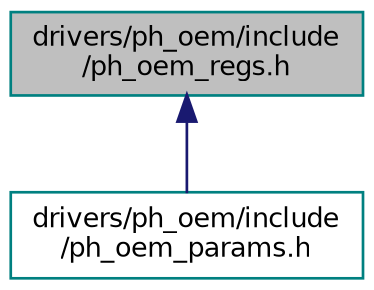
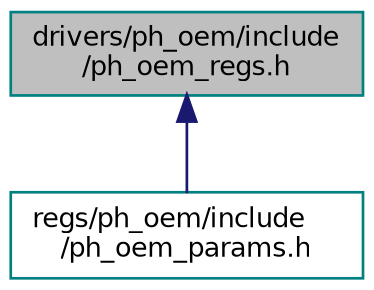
(187, 235) -> (187, 235)
